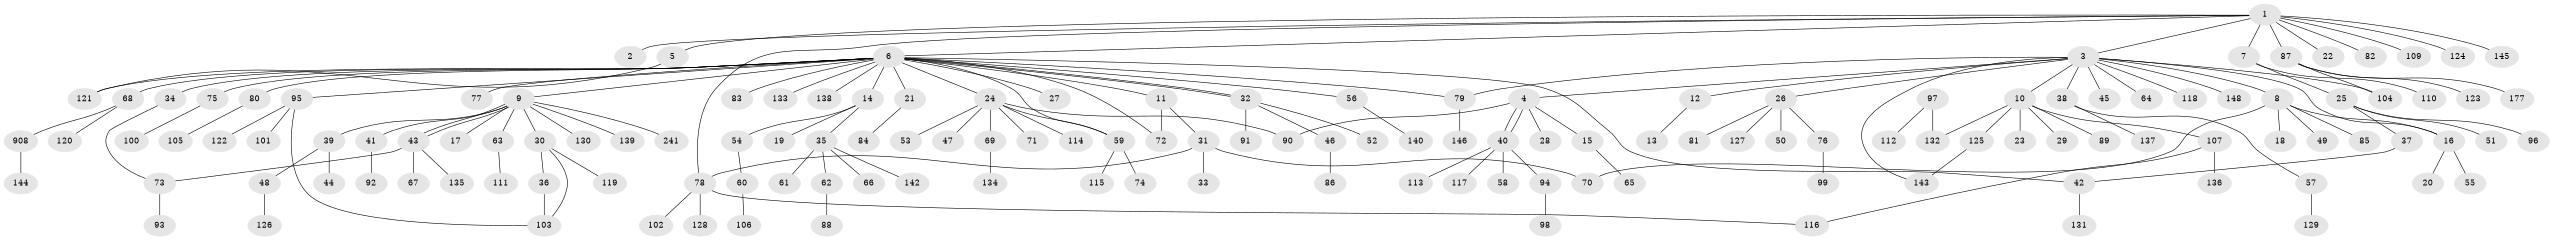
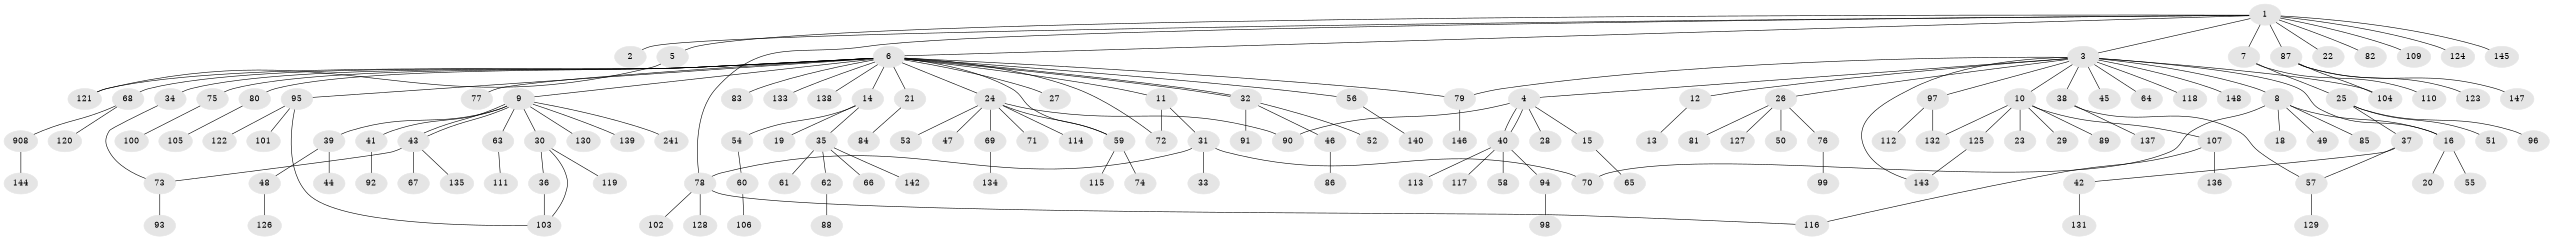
none -> (2008, 78)
(1497, 81) -> none
(2517, 99) -> (2517, 99)
(456, 141) -> none
none -> (2360, 163)
